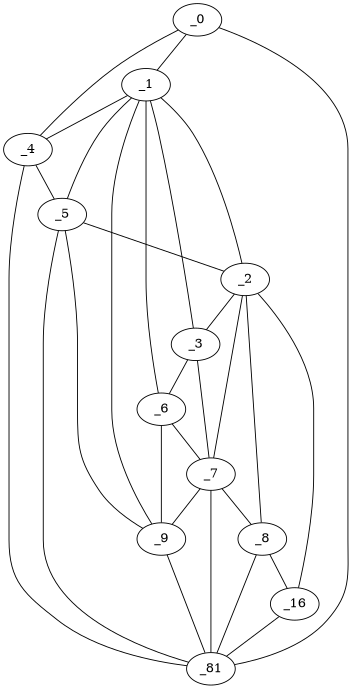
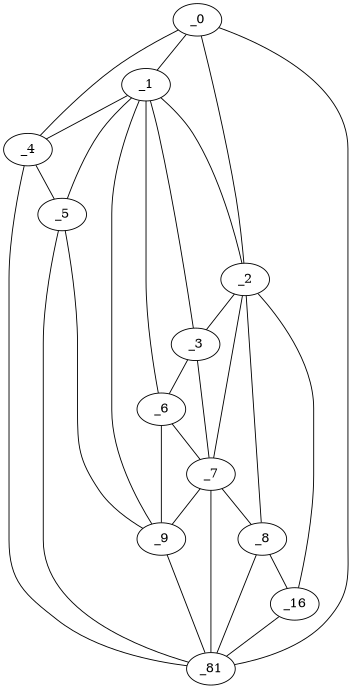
(154, 247) -> (227, 149)
